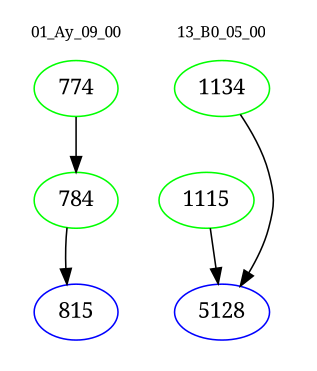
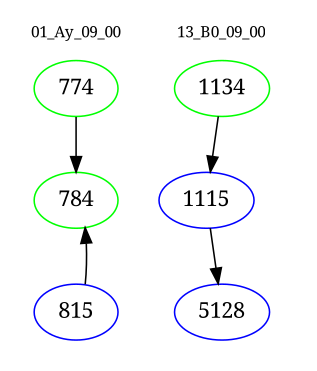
(222, 33) -> (222, 33)
(273, 193) -> (215, 136)
(207, 200) -> (207, 200)
(66, 248) -> (86, 264)
